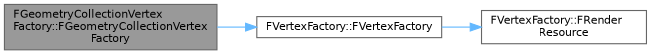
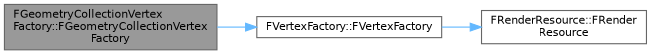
(564, 27) -> (564, 27)
